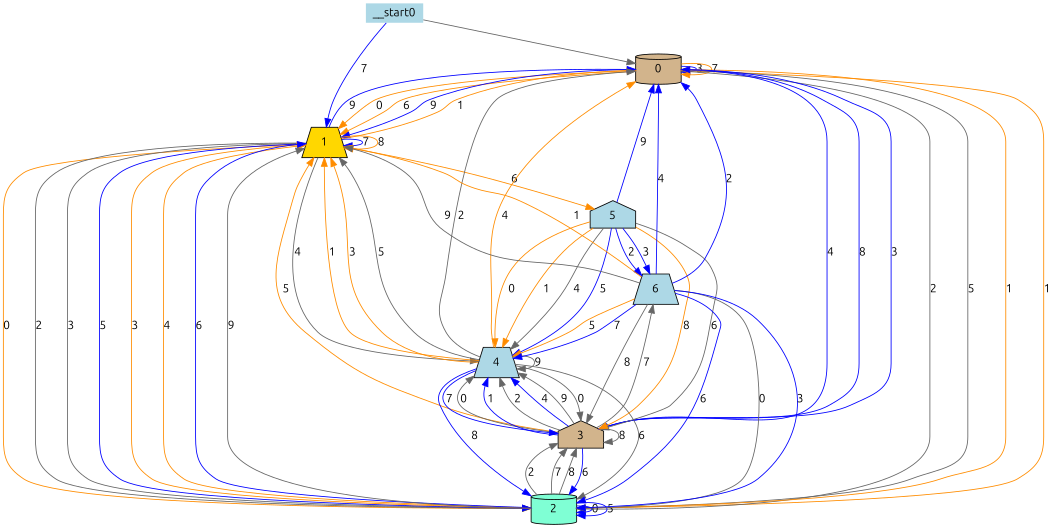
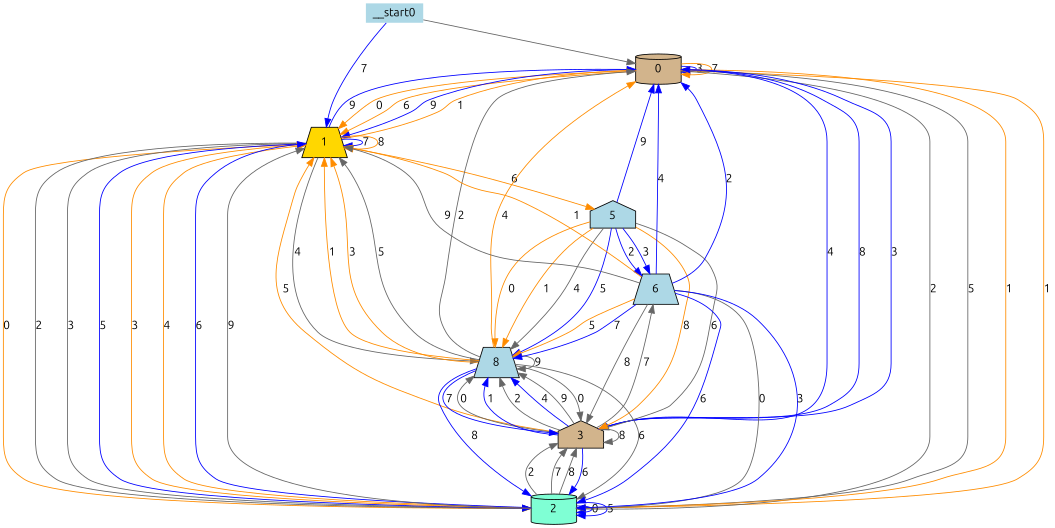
(497, 363) -> (497, 363)
